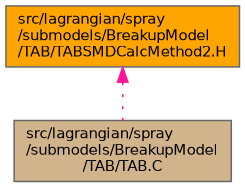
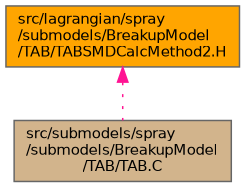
(123, 151) -> (123, 151)
